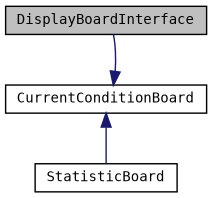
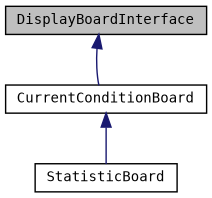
(115, 53) -> (97, 67)
